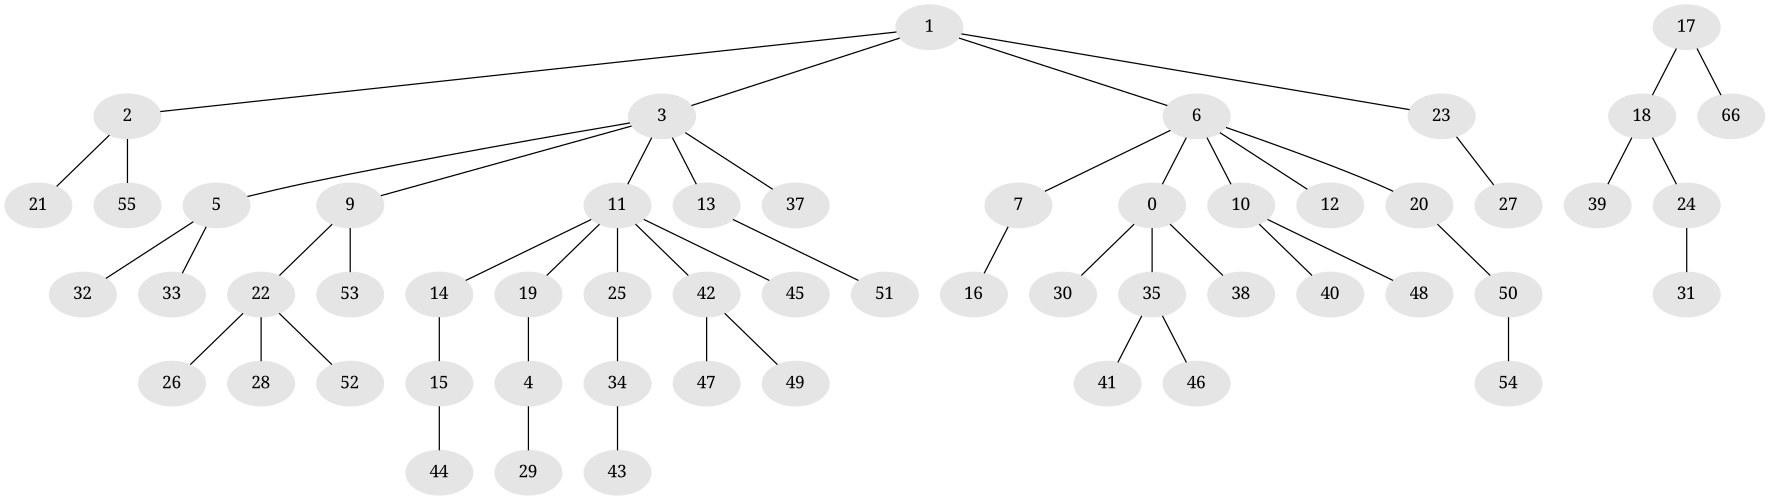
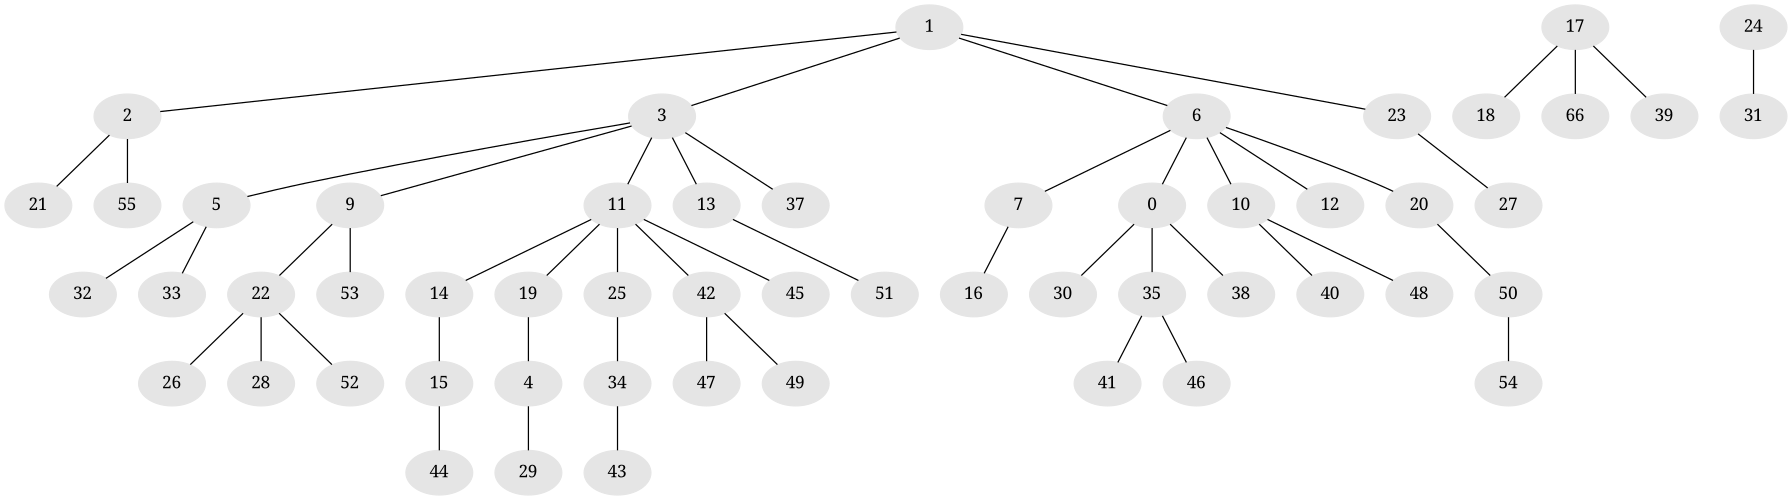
(1620, 161) -> (1620, 72)
(1664, 161) -> none
